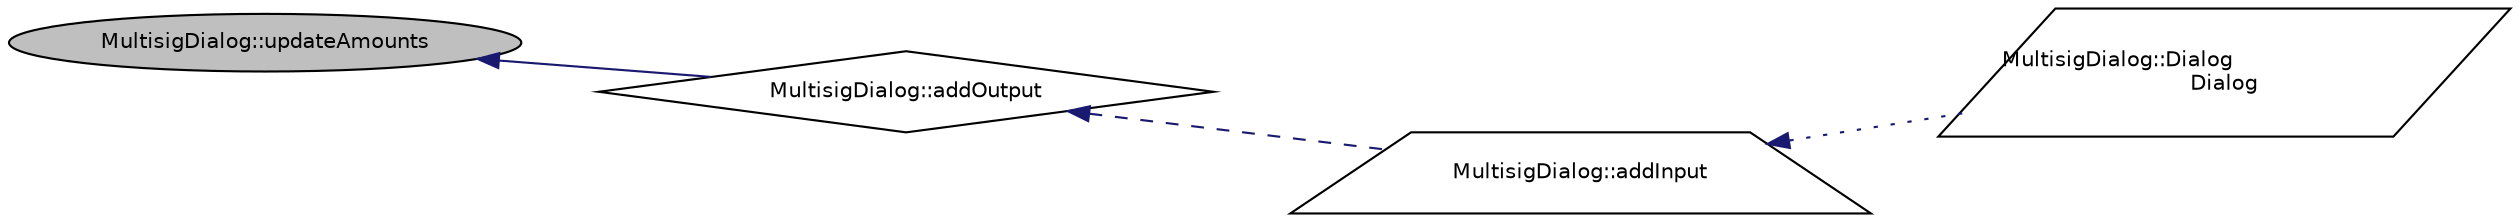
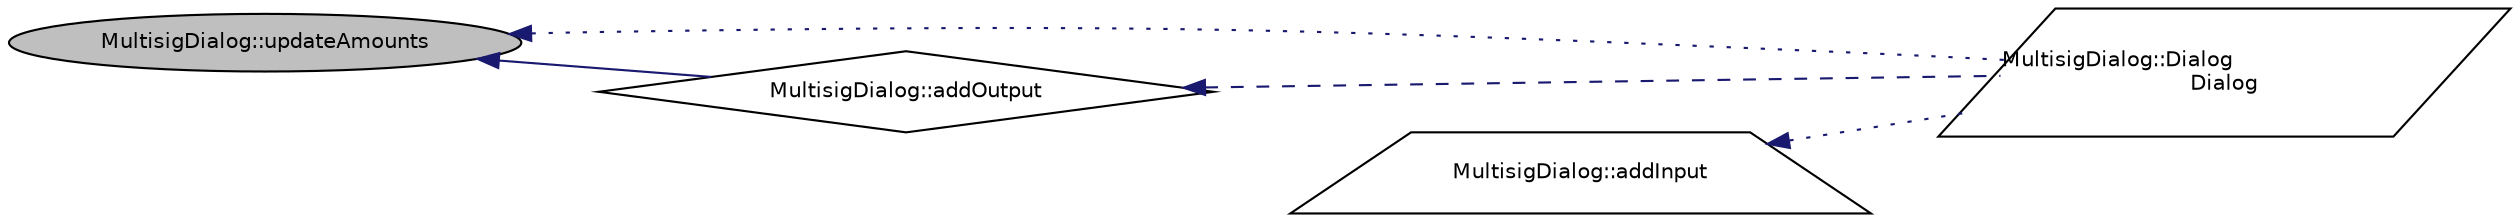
none -> (1273, 31)
(1237, 132) -> (1603, 82)
